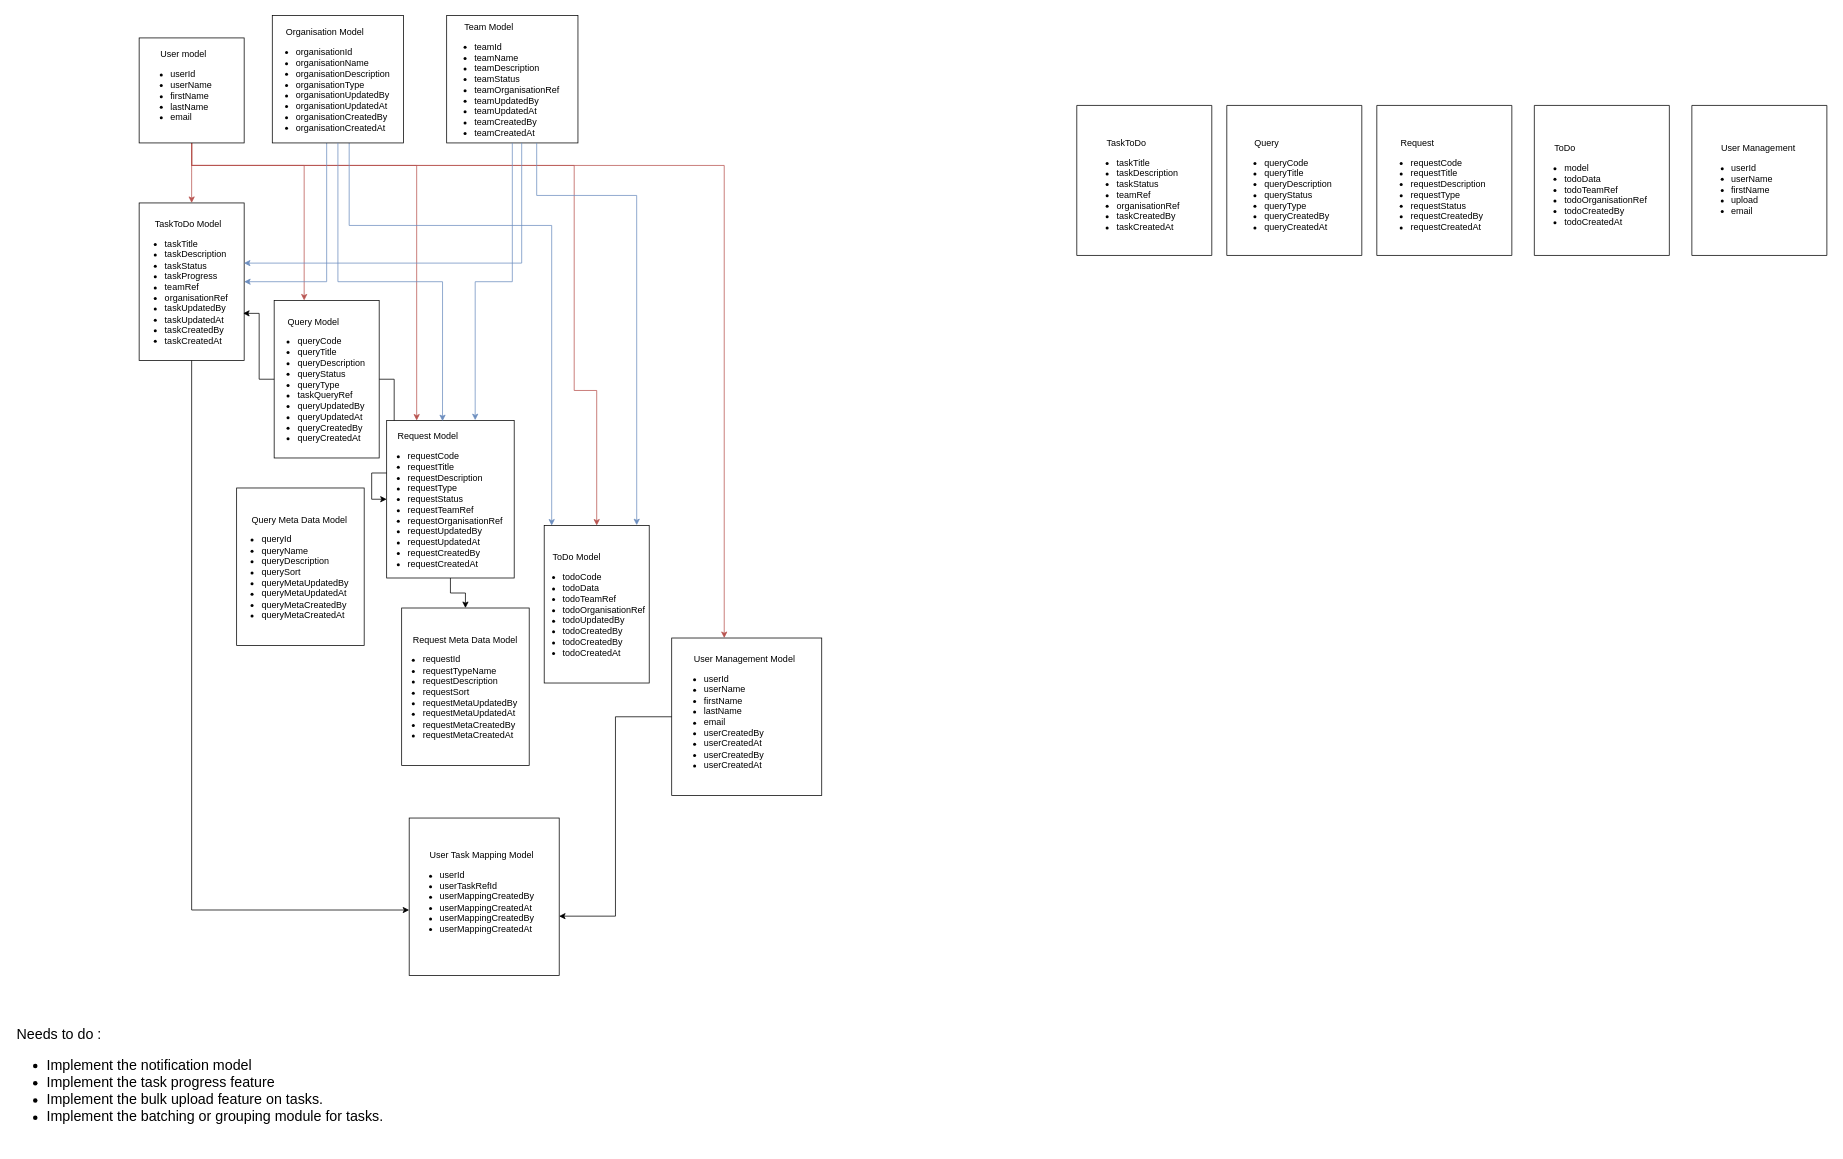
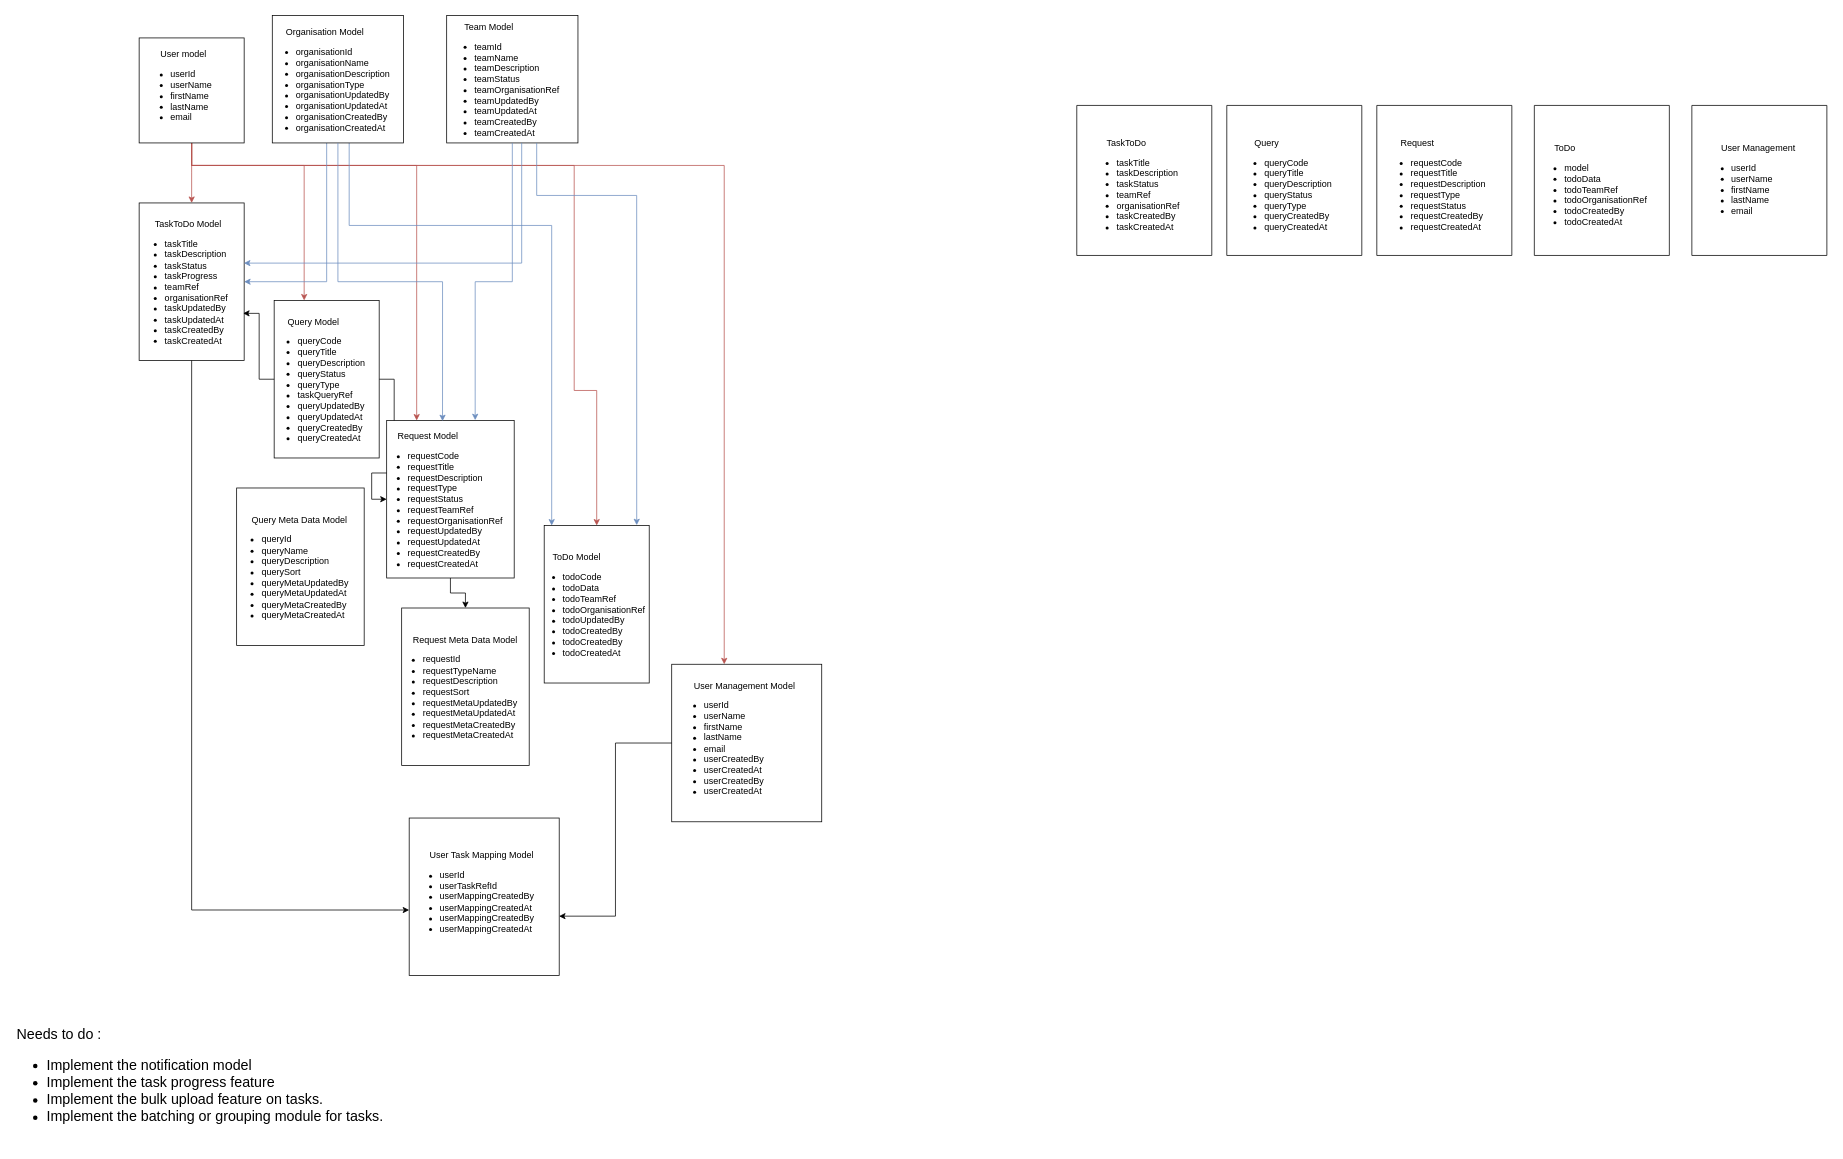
(1748, 184) -> (1748, 184)
(747, 717) -> (747, 743)
